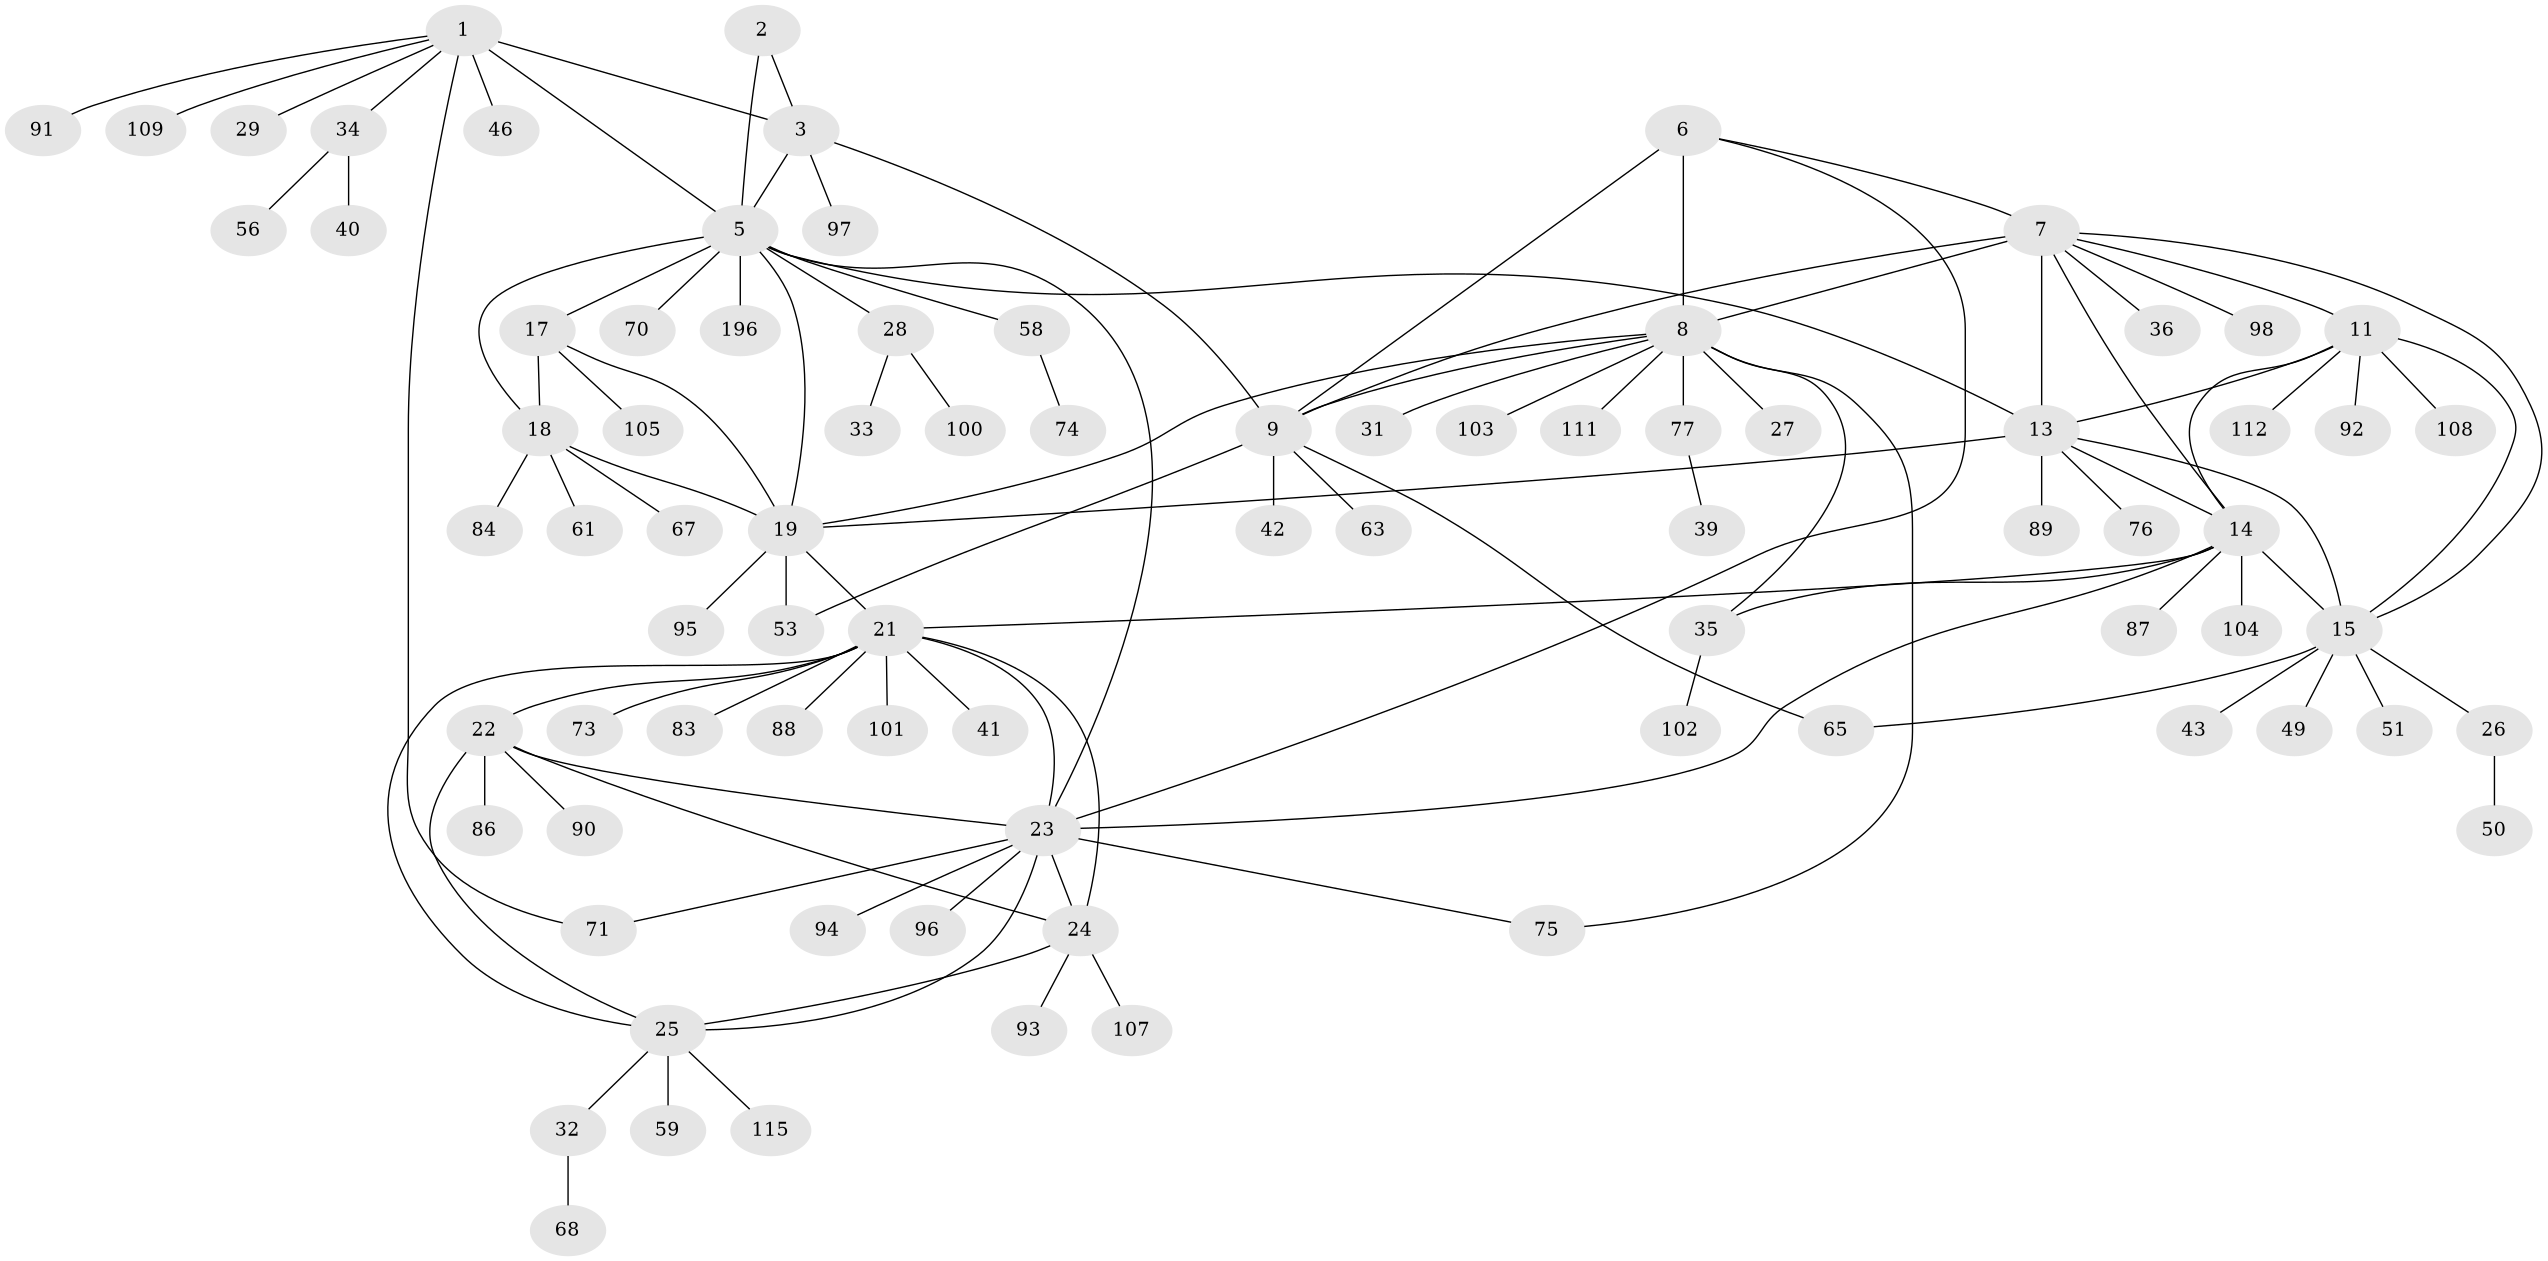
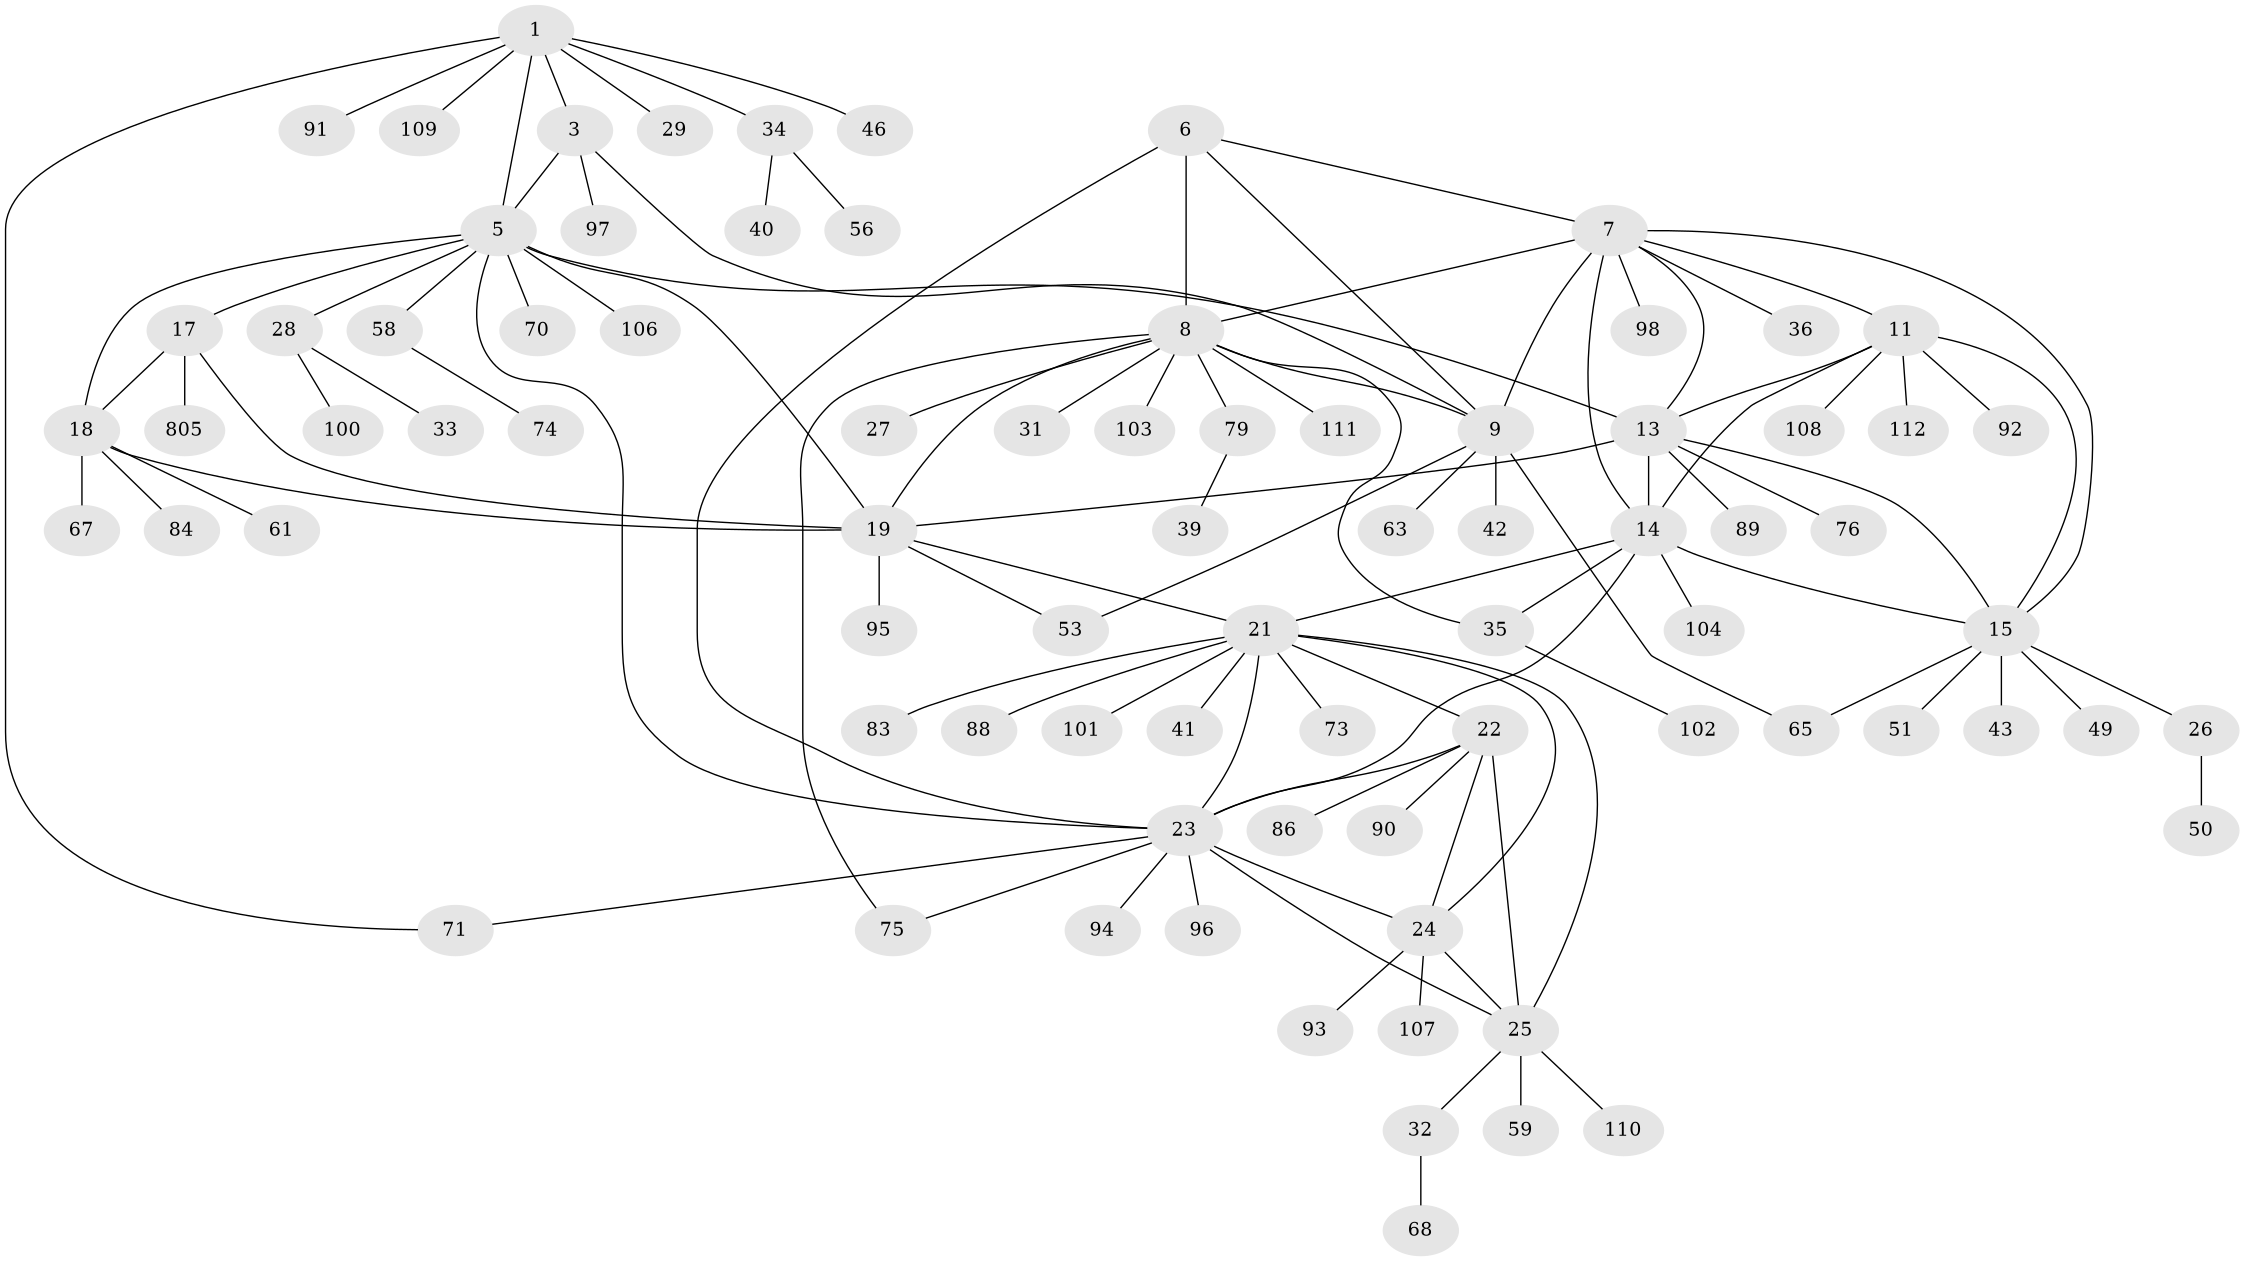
(762, 31) -> none
(740, 331) -> (640, 331)
(643, 431) -> (185, 431)
(1683, 431) -> (1238, 431)
(2139, 631) -> none
(771, 1131) -> (1624, 1131)
